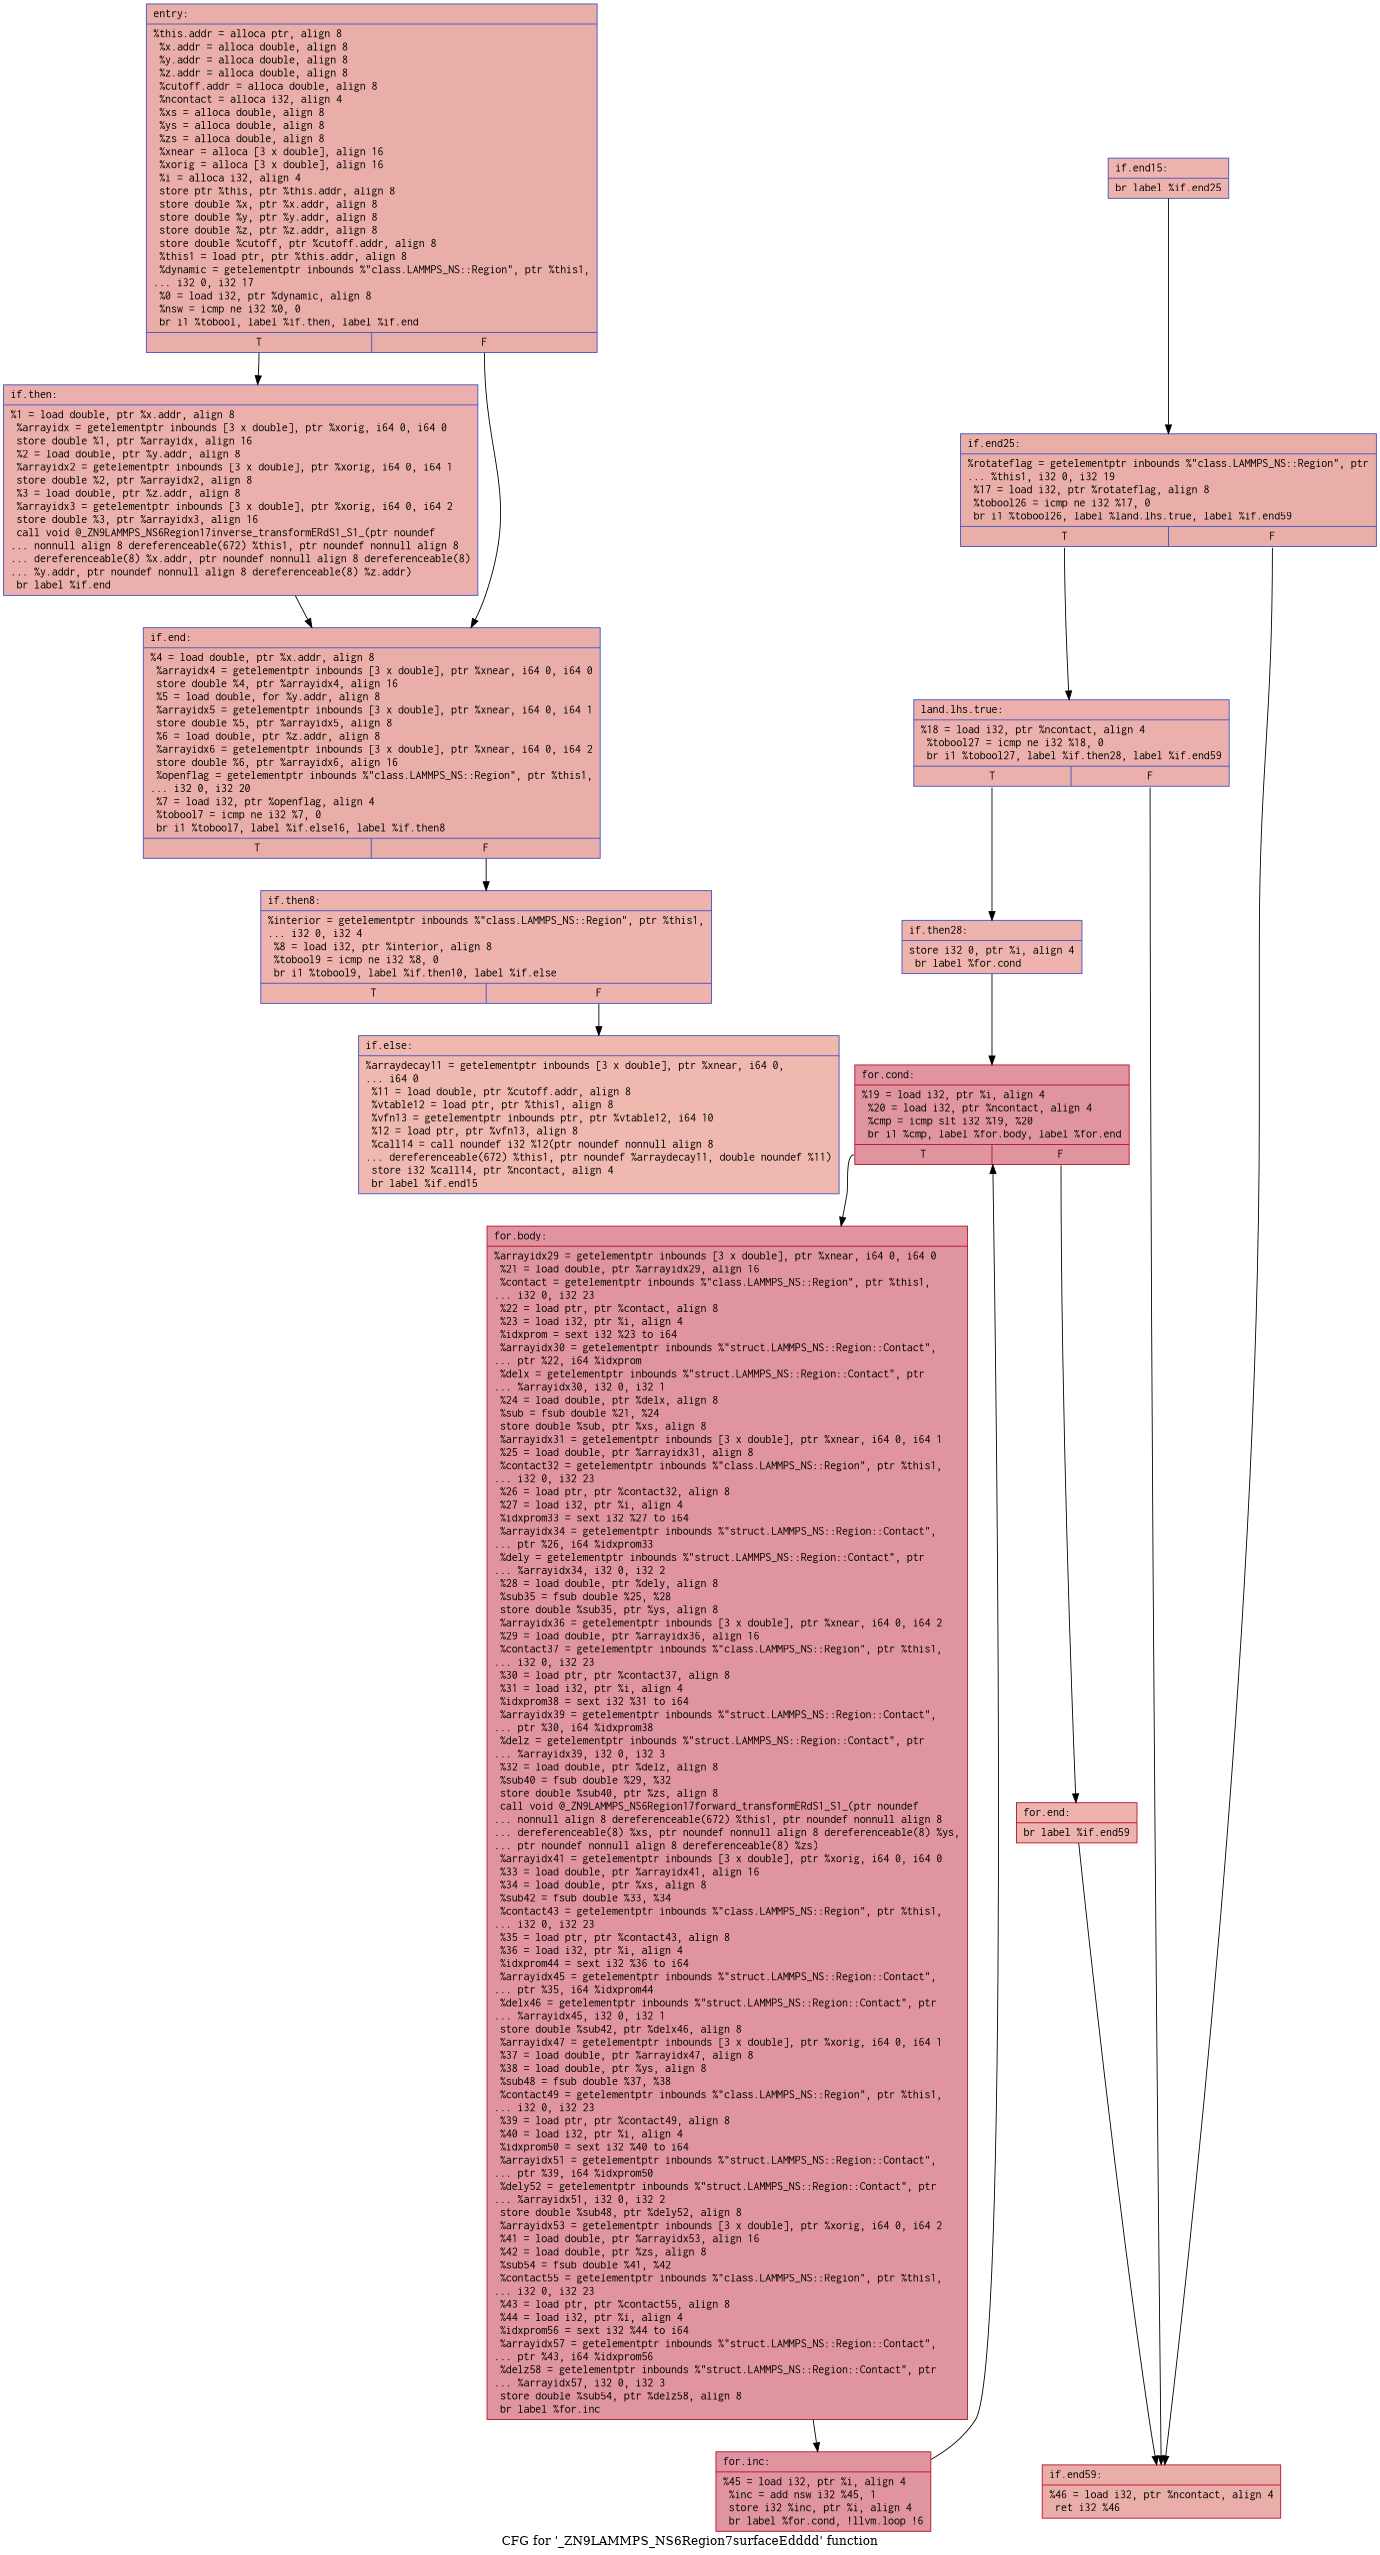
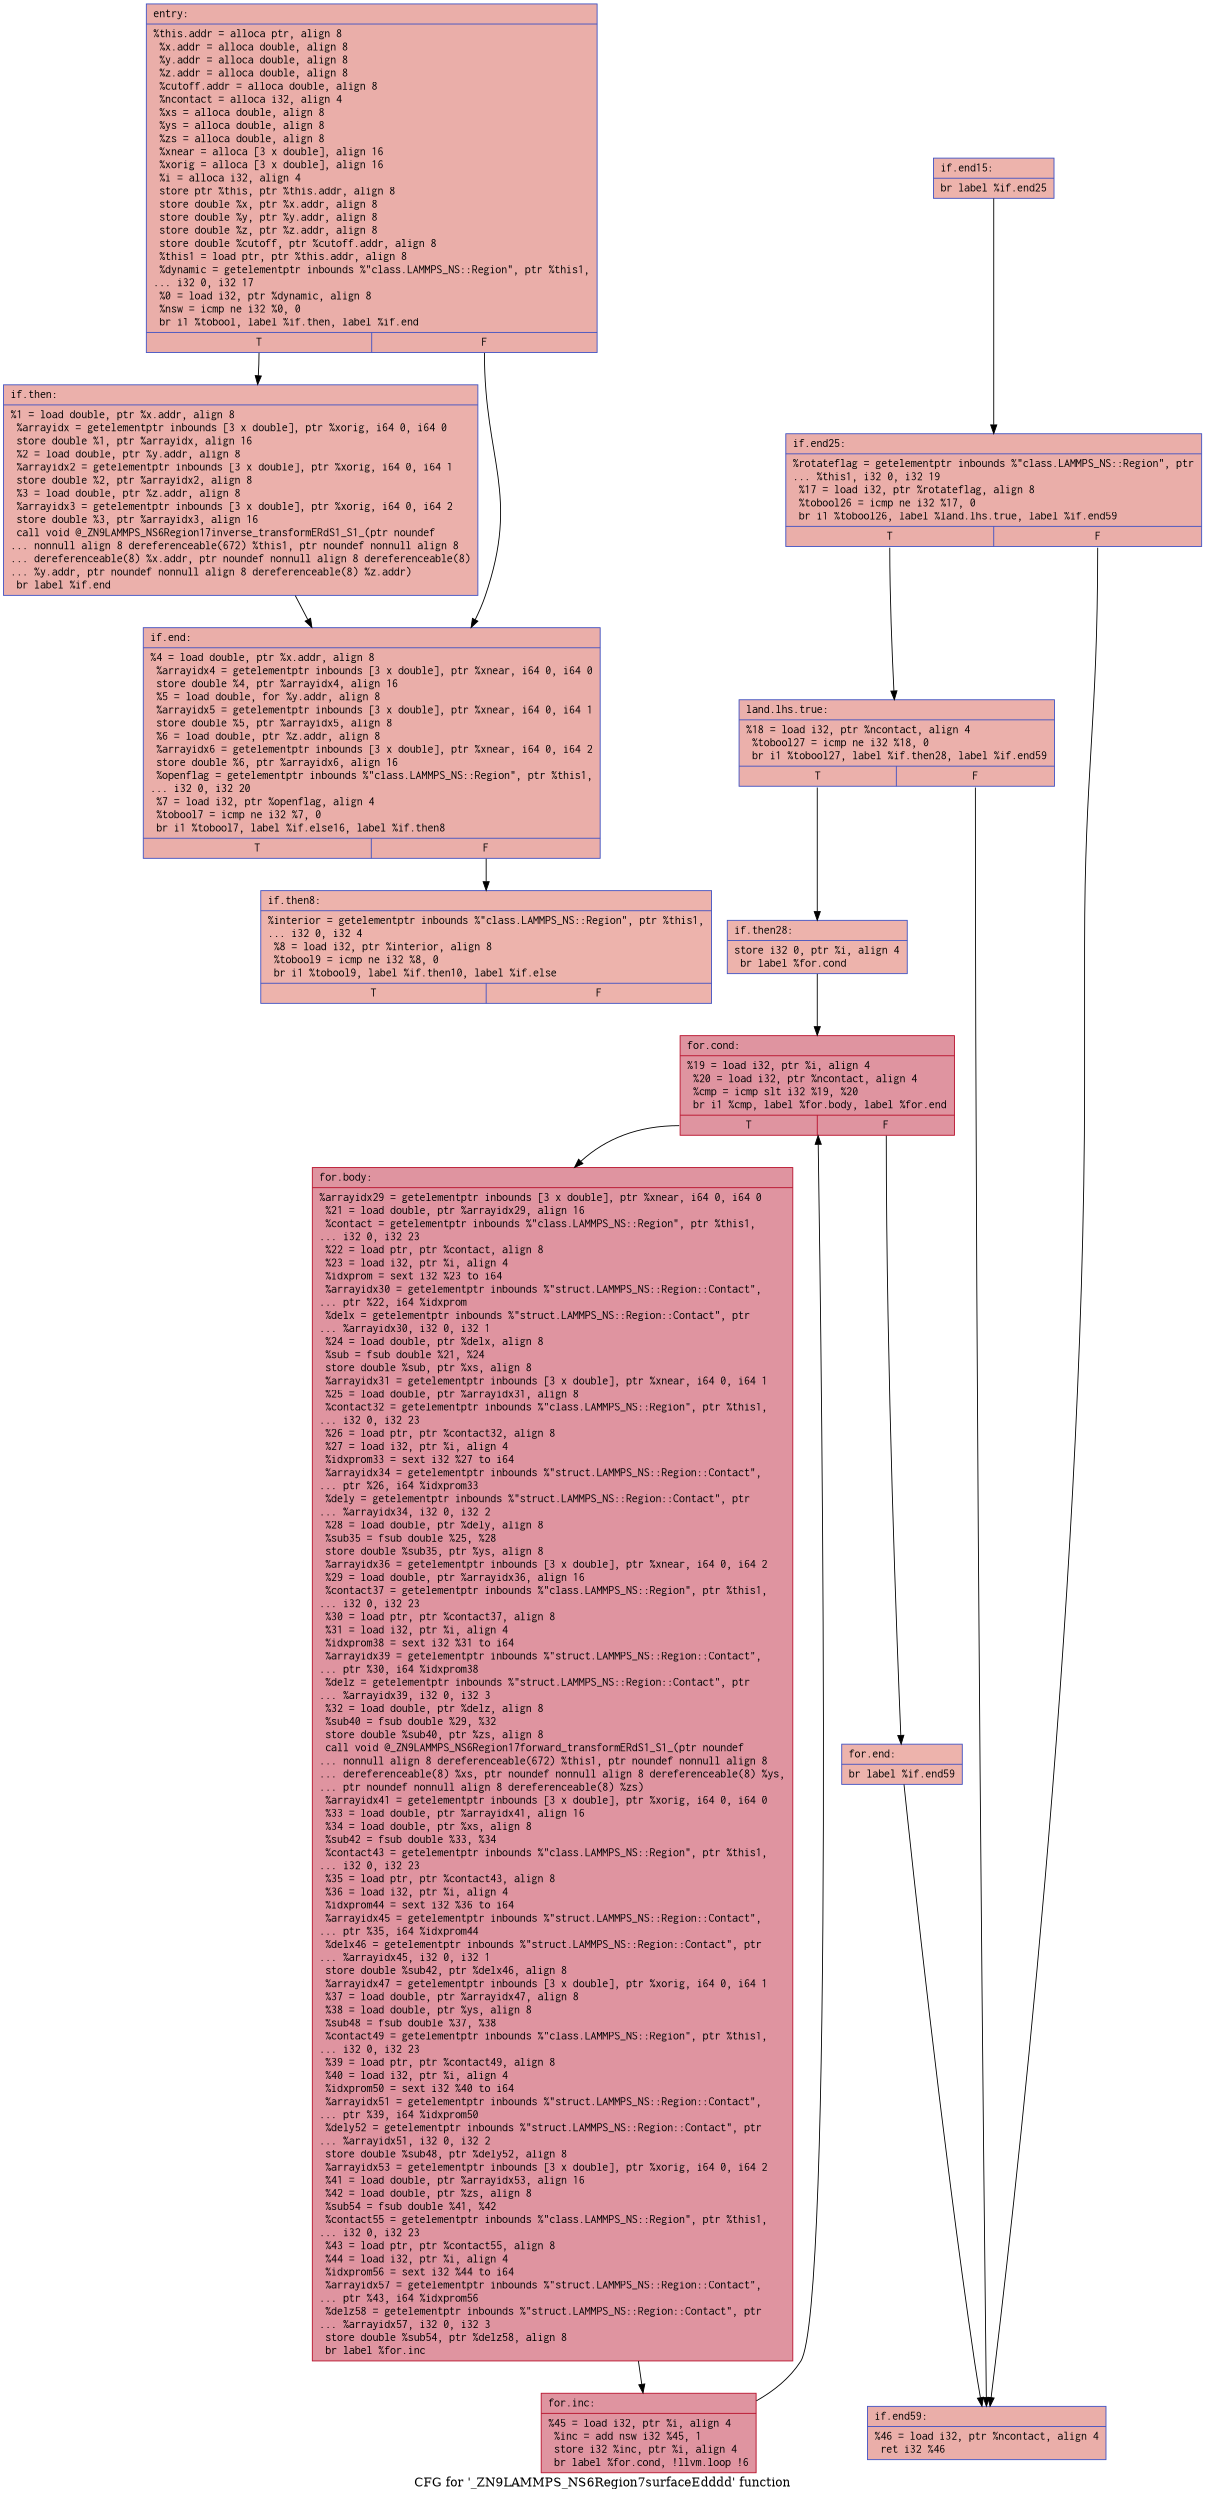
(599, 1115) -> none
(1077, 1823) -> (902, 1764)
(1161, 2492) -> (987, 2433)
